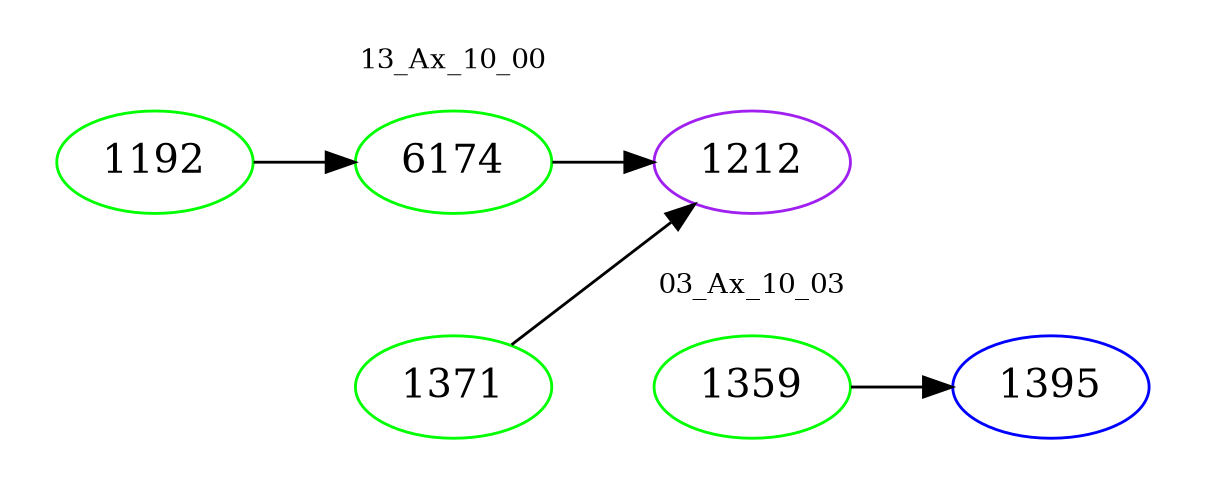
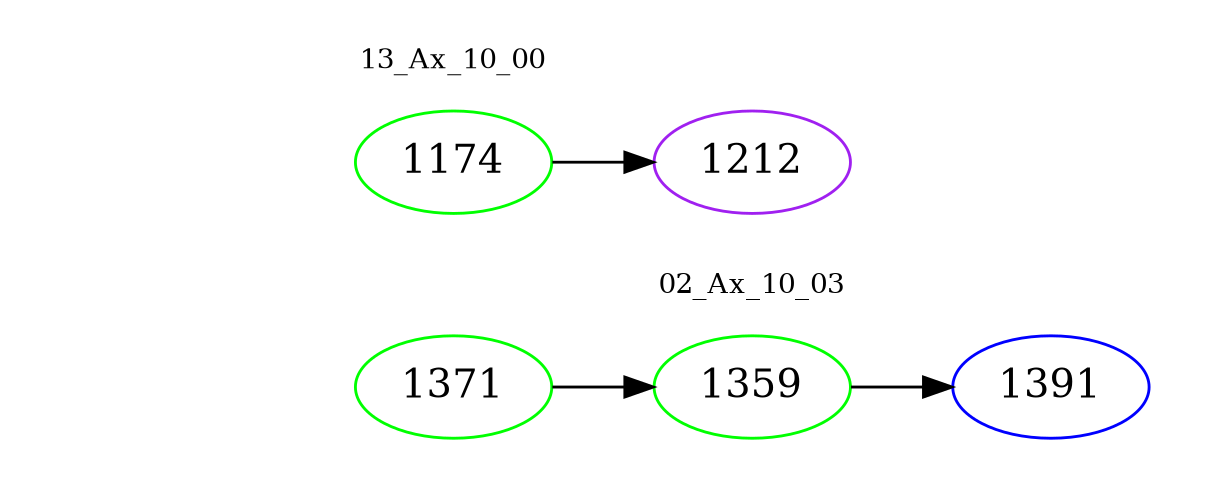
(155, 162) -> none
(454, 162) -> (454, 162)
(591, 284) -> (588, 387)
(752, 286) -> (752, 286)
(1051, 387) -> (1051, 387)
